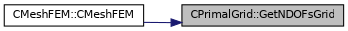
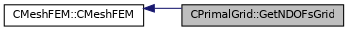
(157, 23) -> (168, 8)
